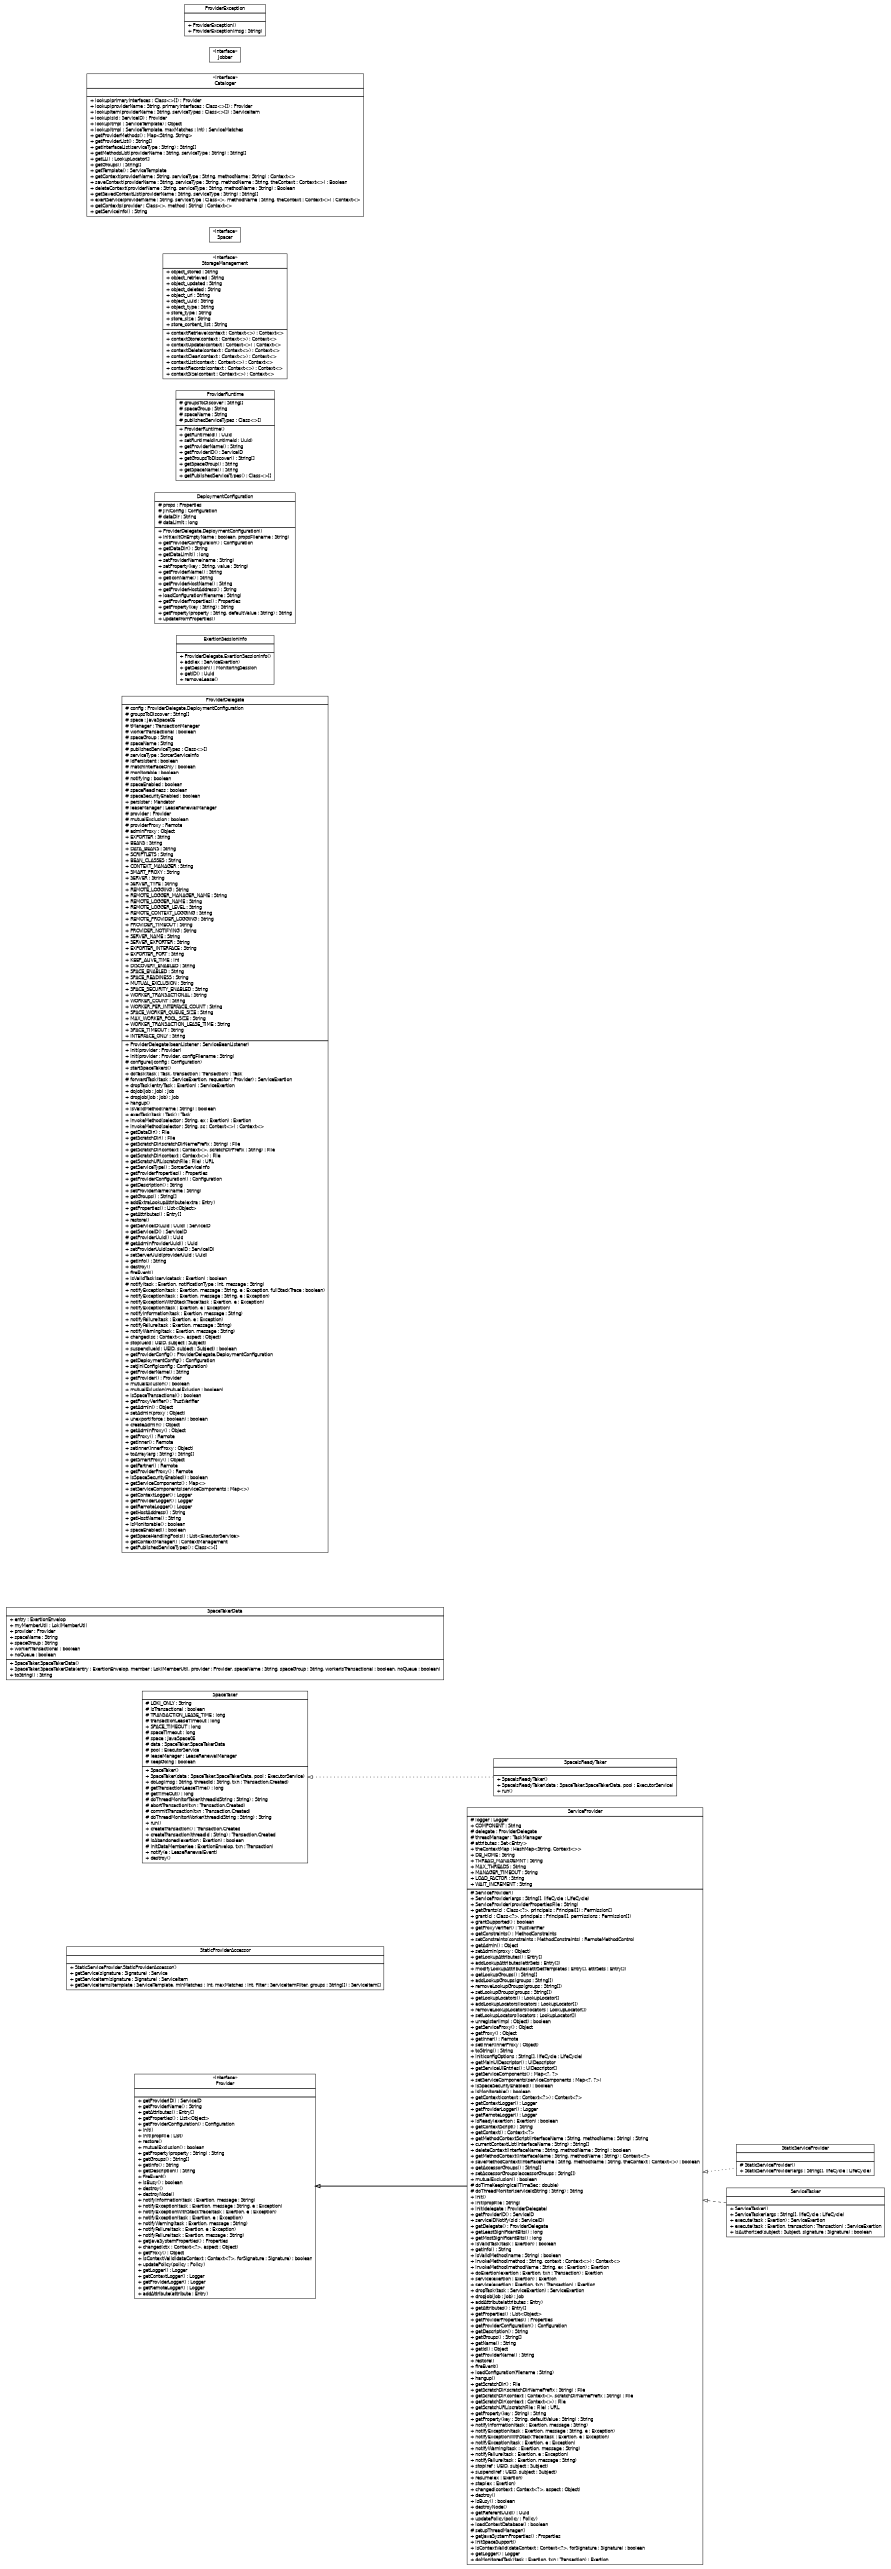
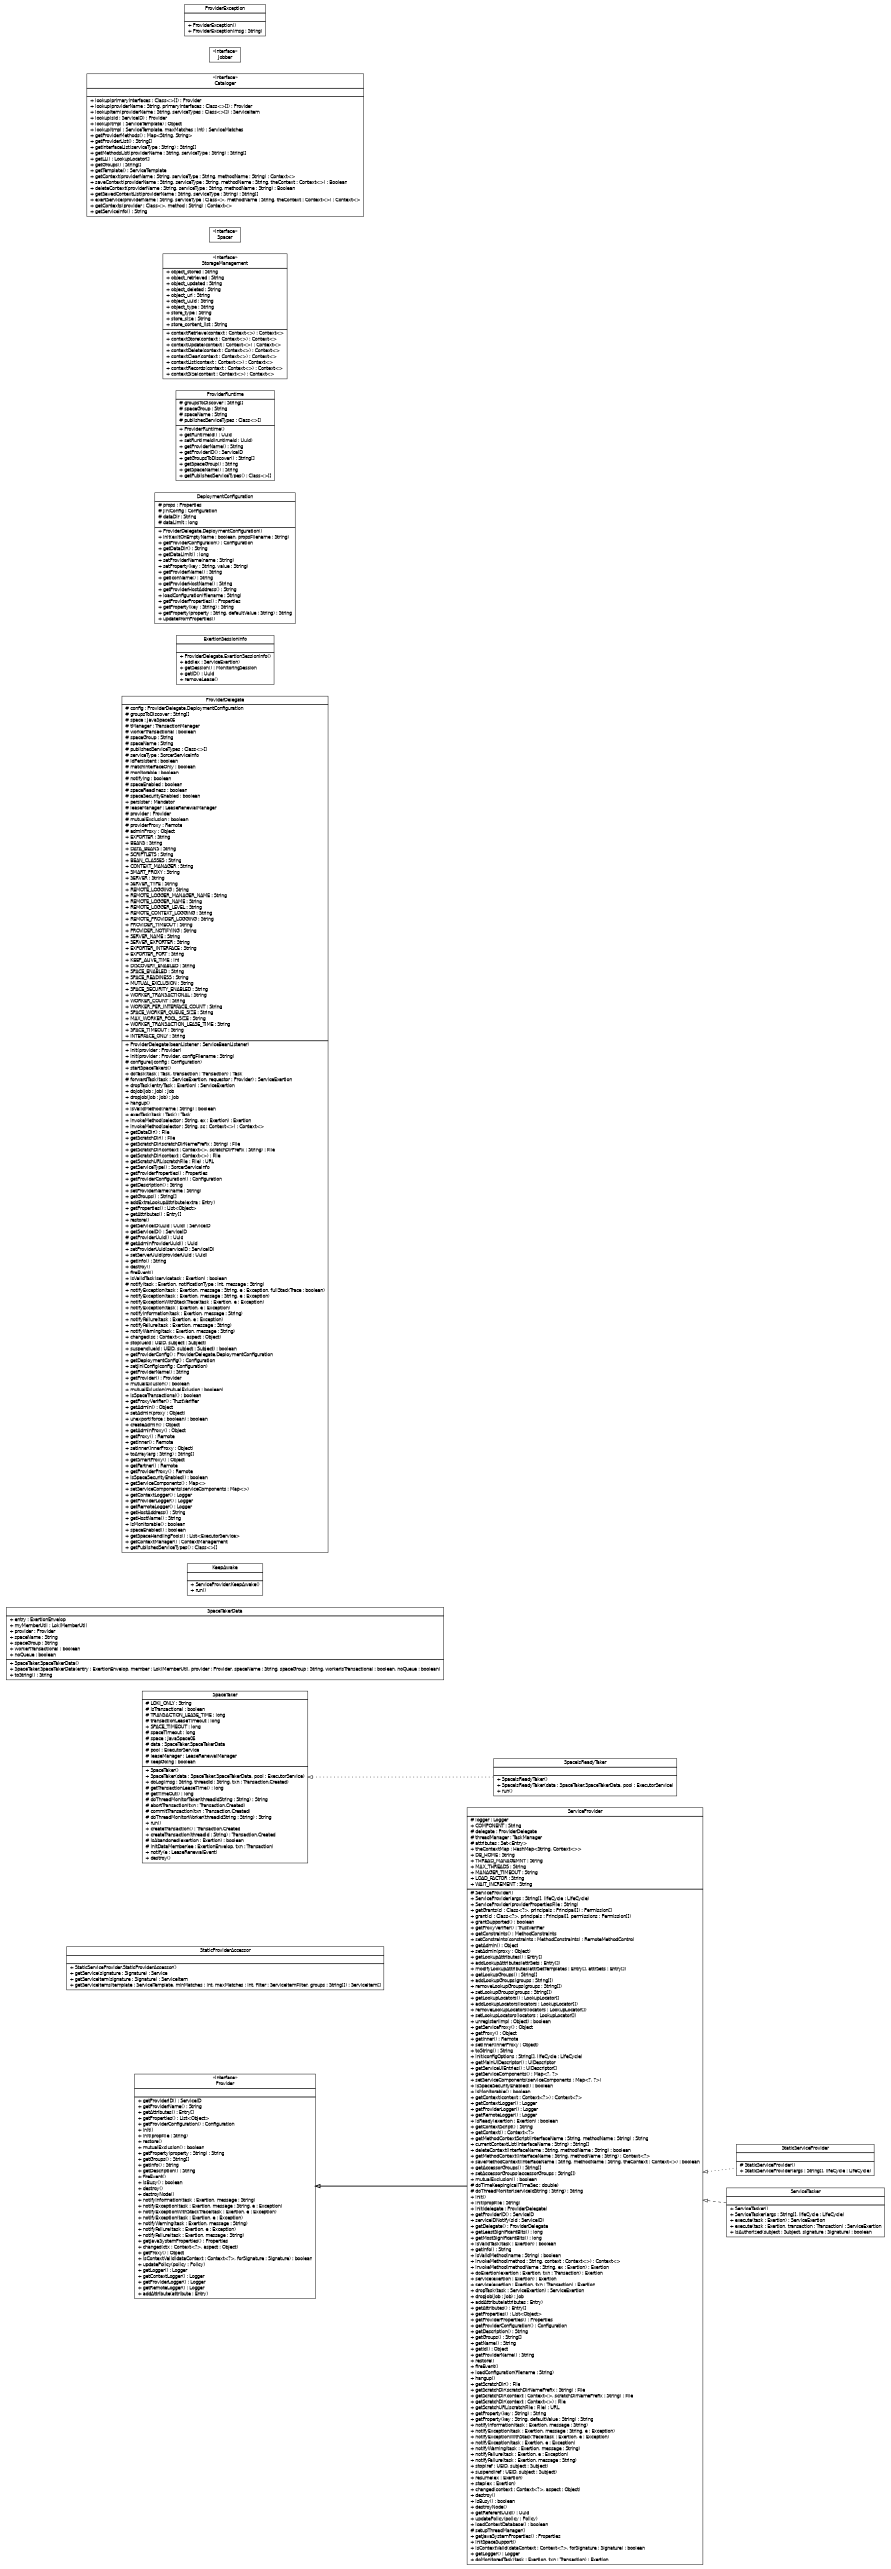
none -> (225, 1579)
(160, 2136) -> (163, 2136)
